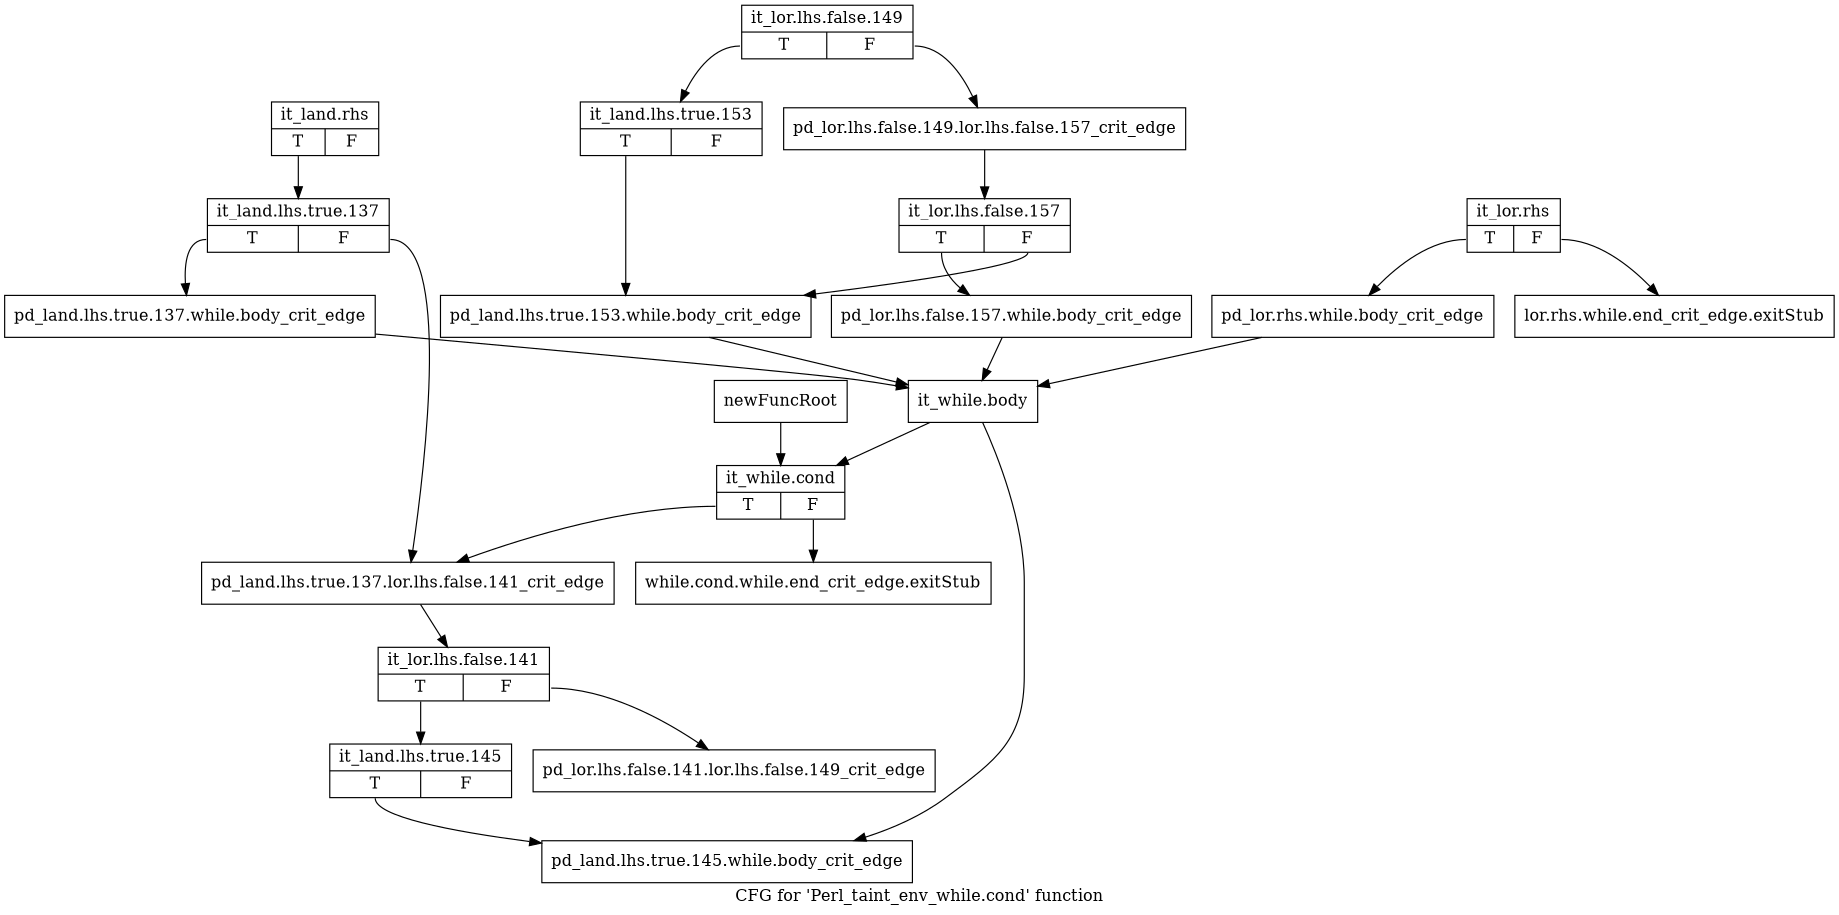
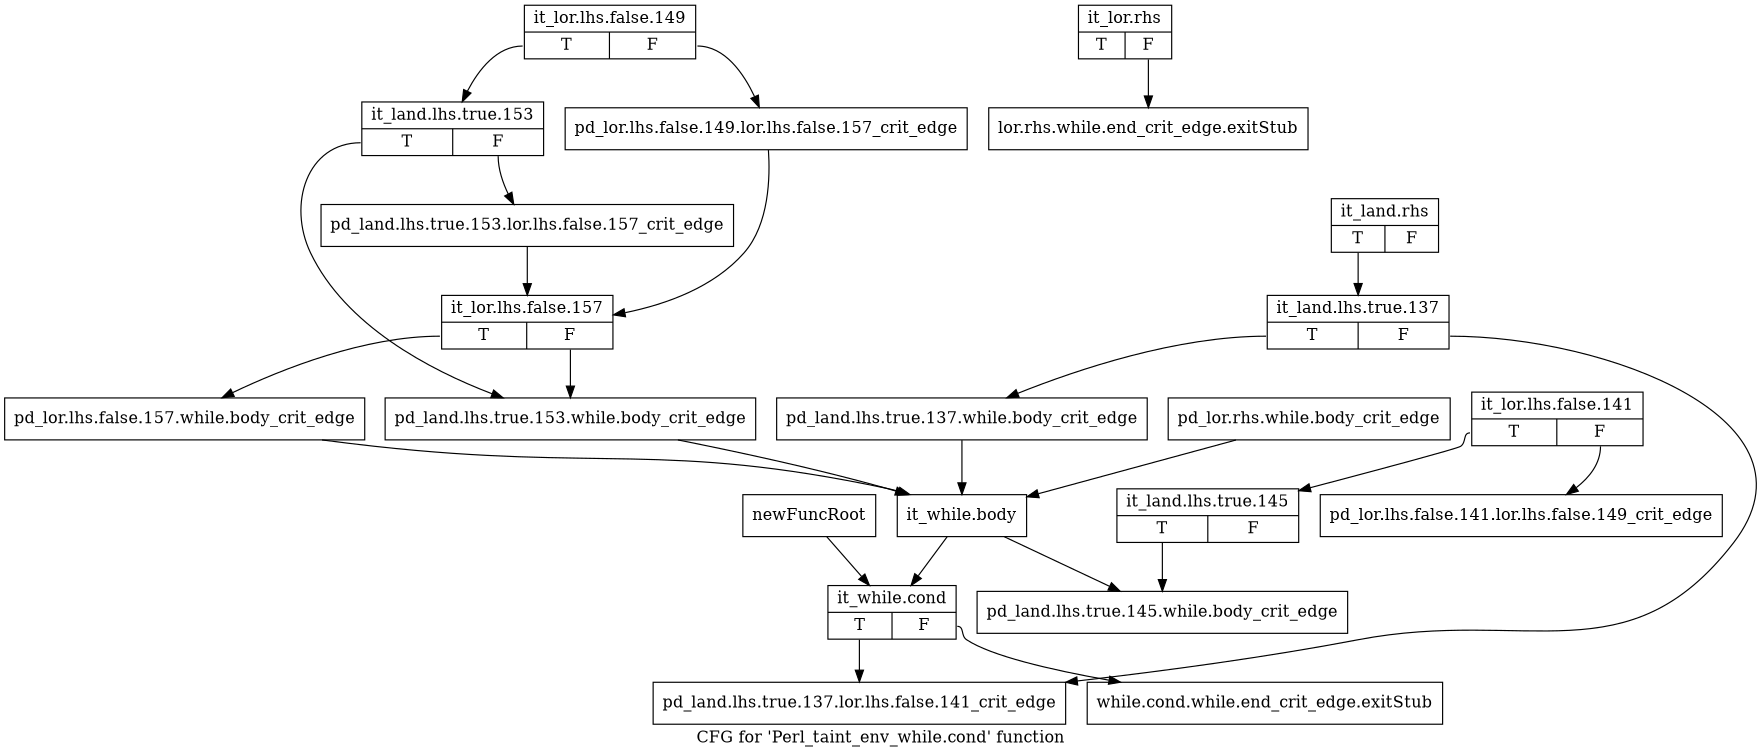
none -> (527, 225)
(1417, 254) -> none
(431, 621) -> none
